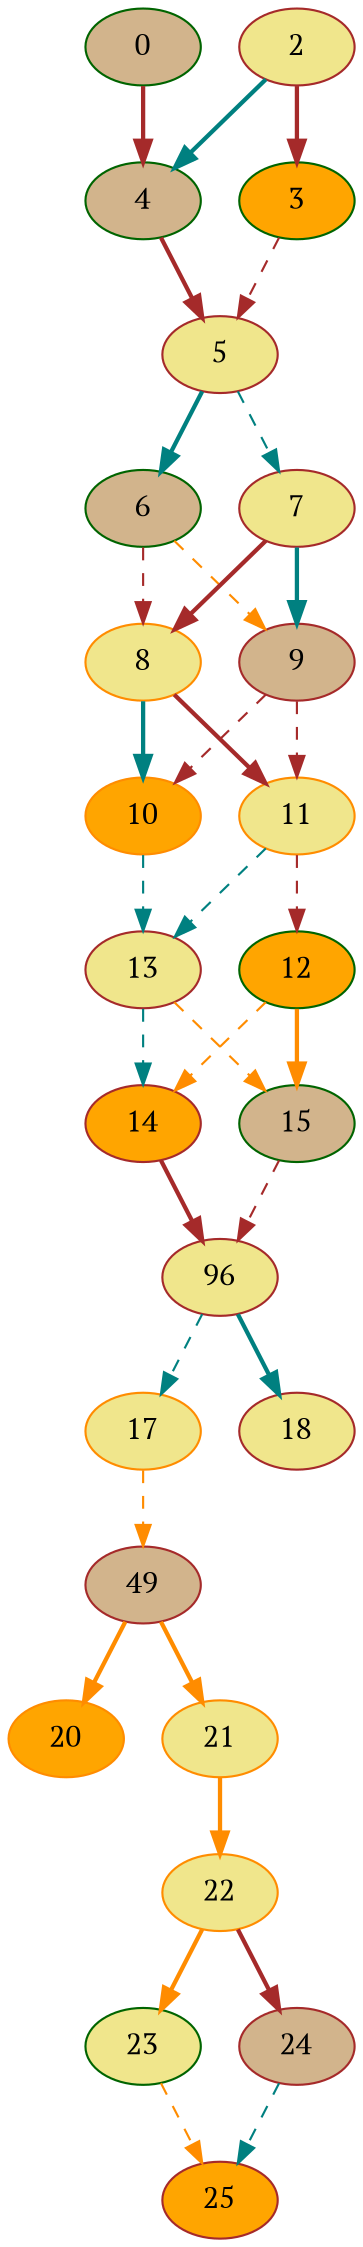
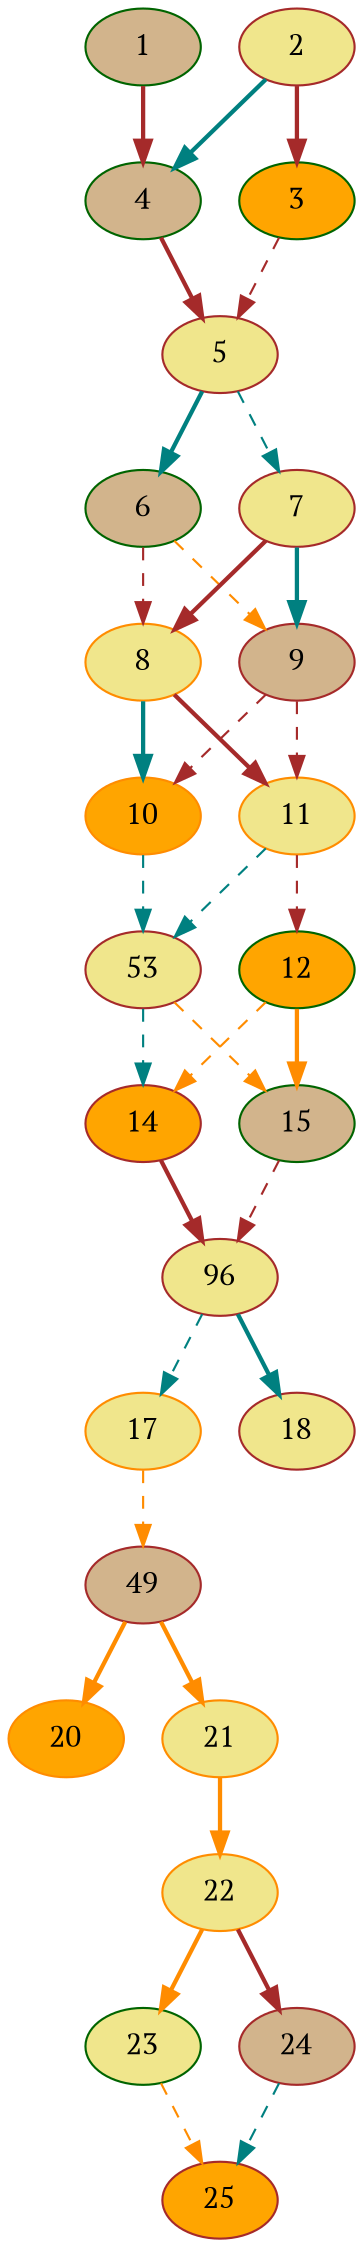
(143, 47) -> (143, 47)
(143, 970) -> (143, 970)
